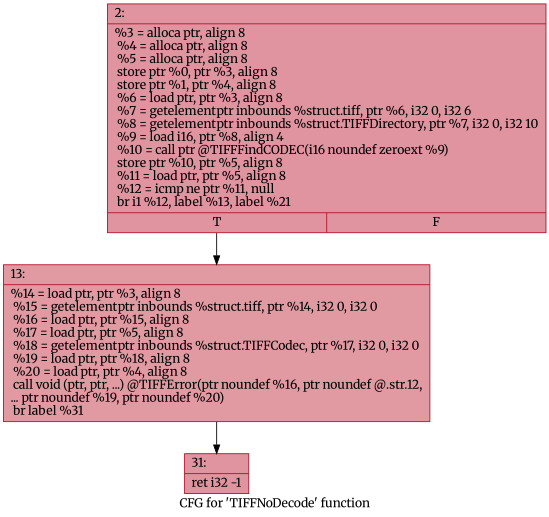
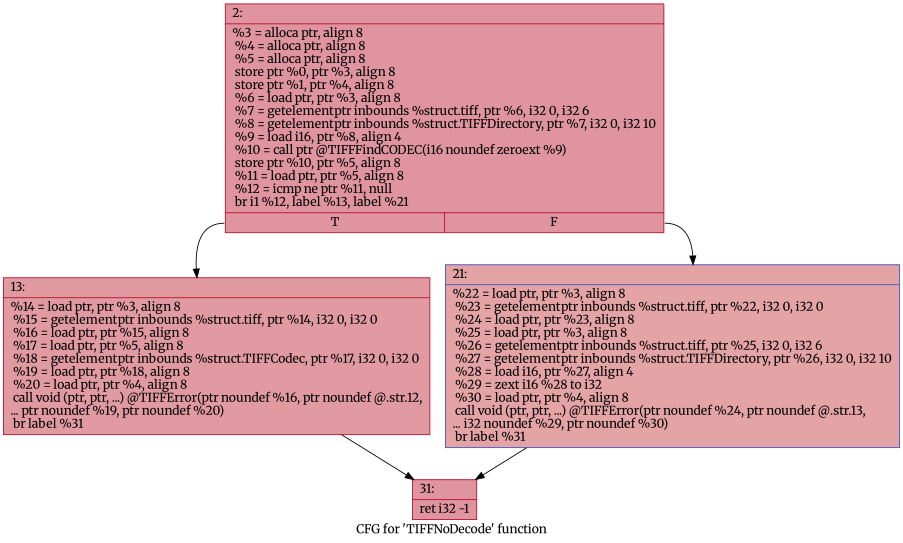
none -> (673, 356)
